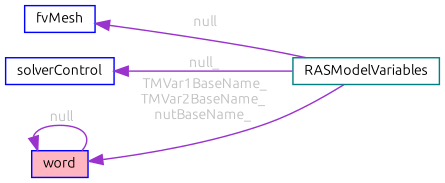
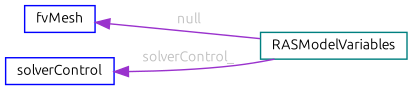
(204, 63) -> (187, 58)
(60, 164) -> none
